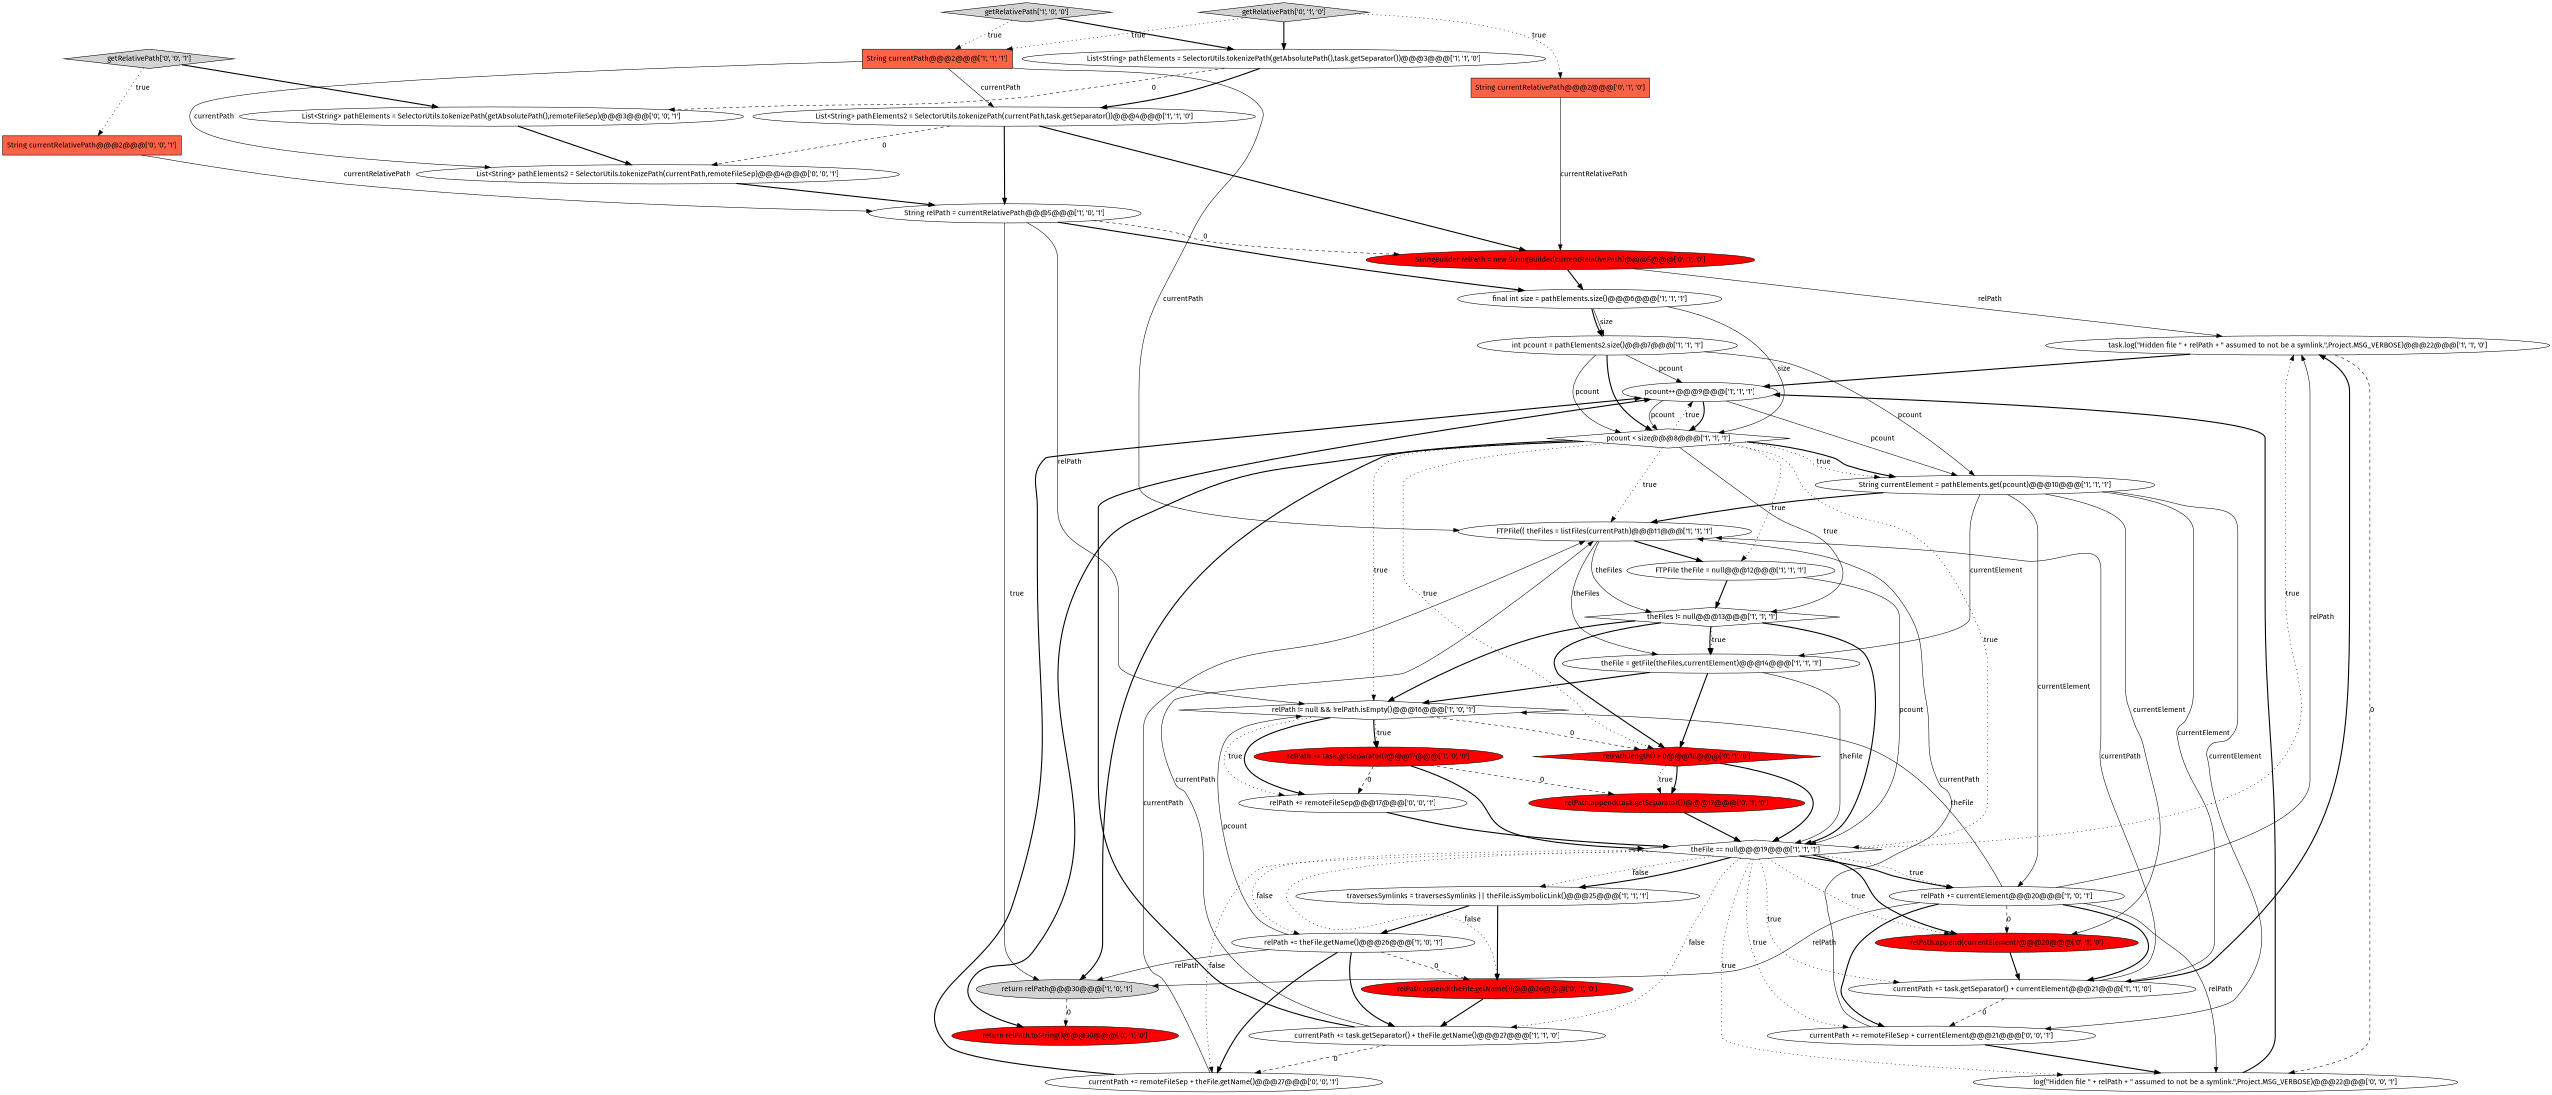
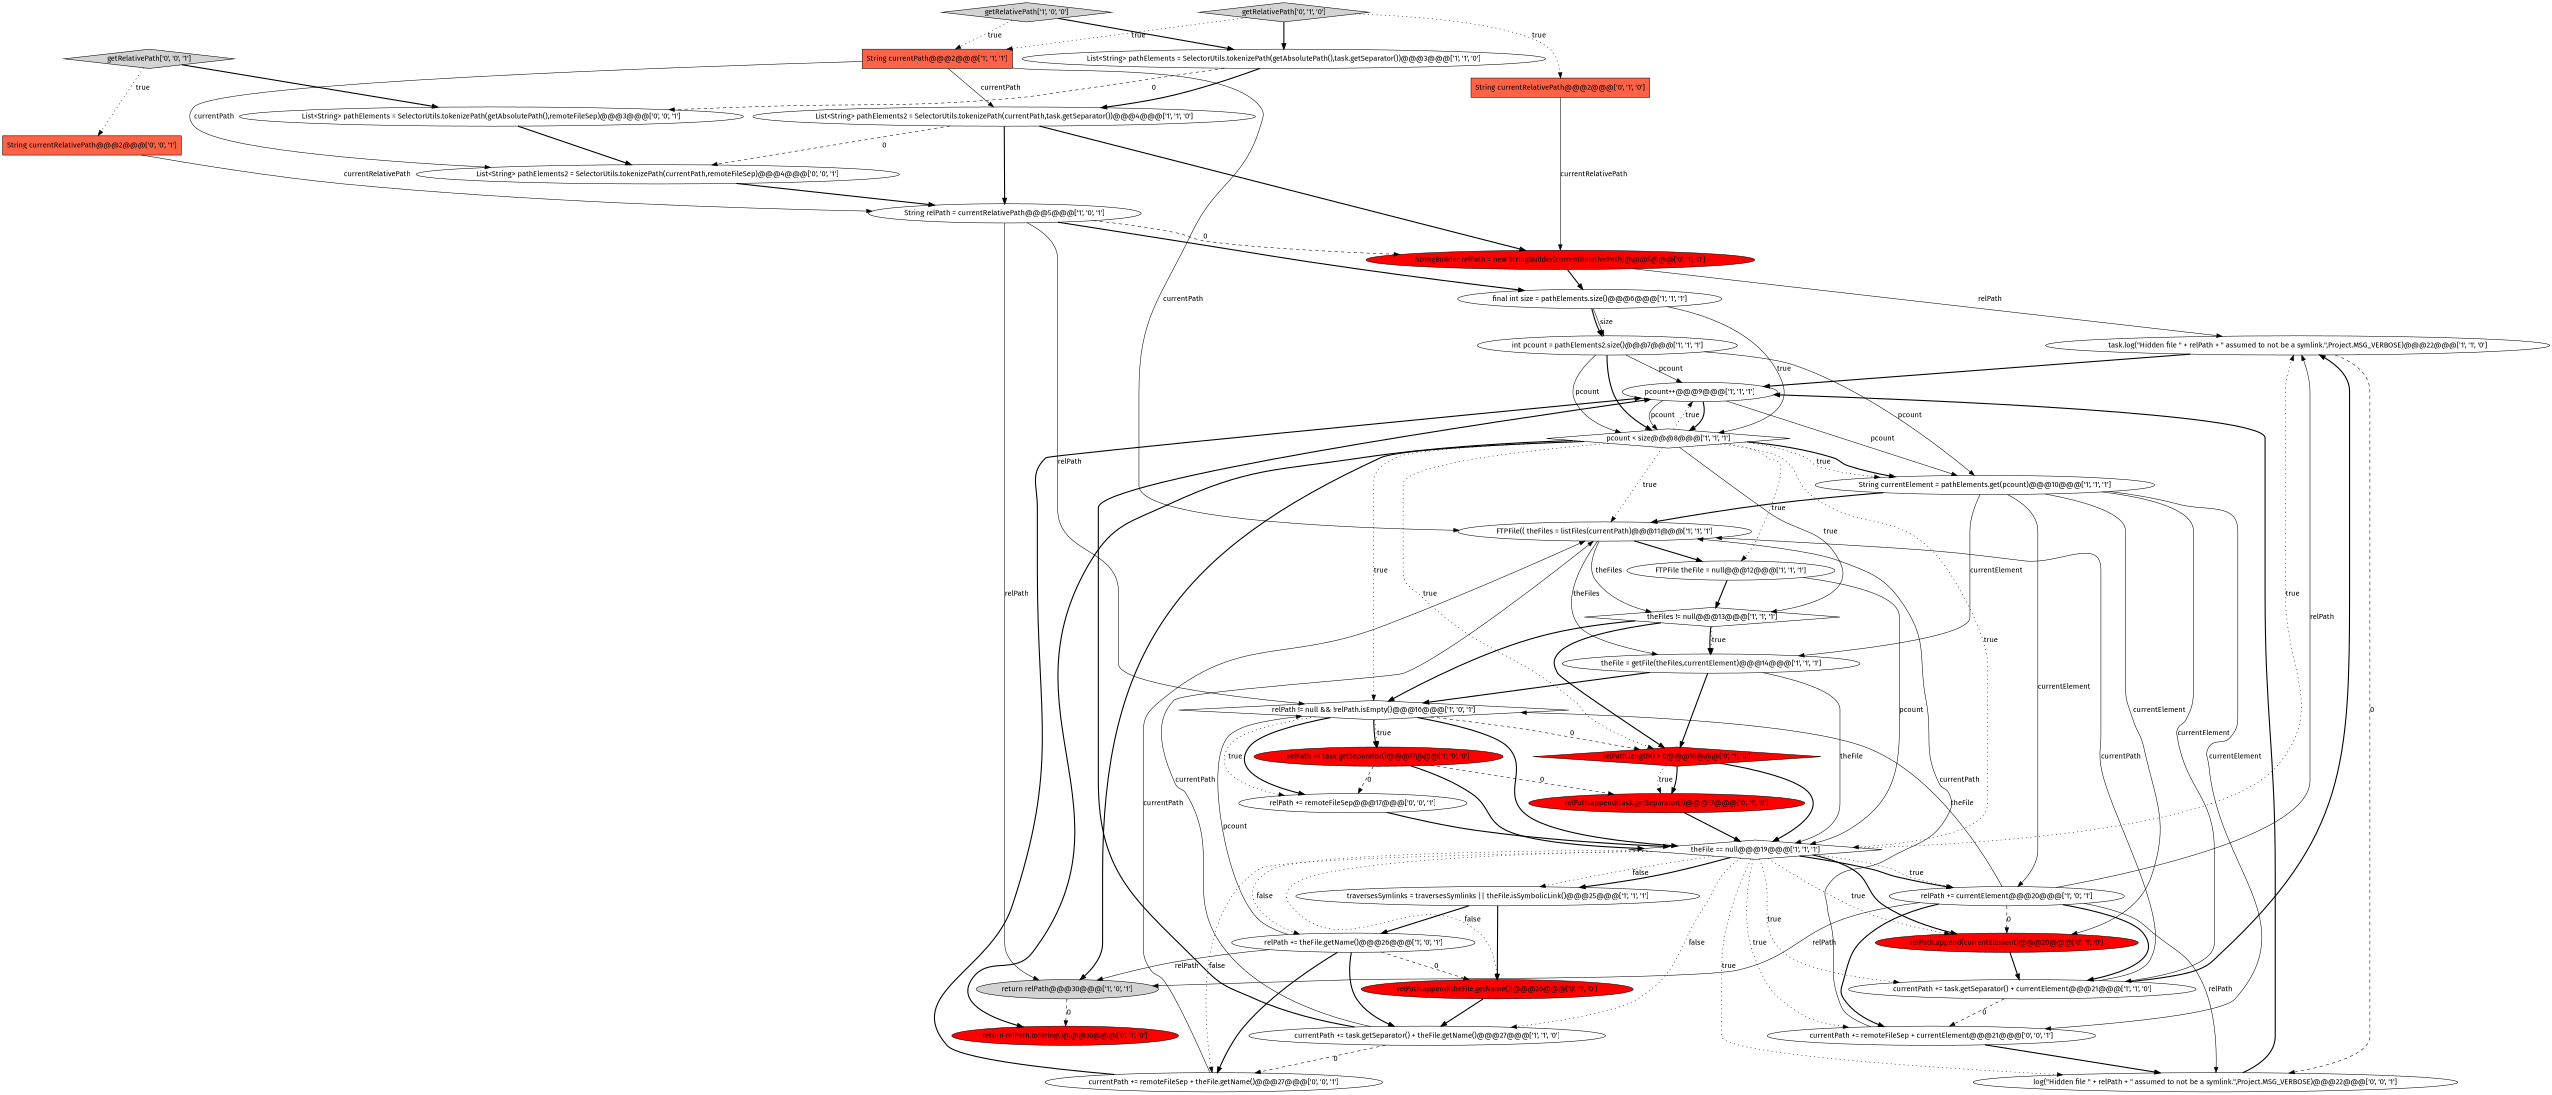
(1784, 369) -> (1784, 369)
(1017, 594) -> (1017, 594)
(1875, 706) -> (1520, 807)
